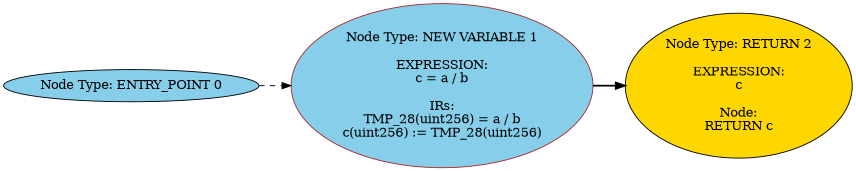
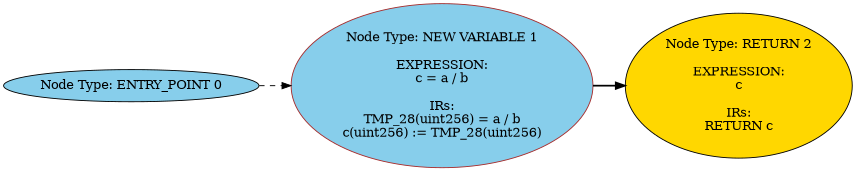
(739, 86) -> (739, 86)
